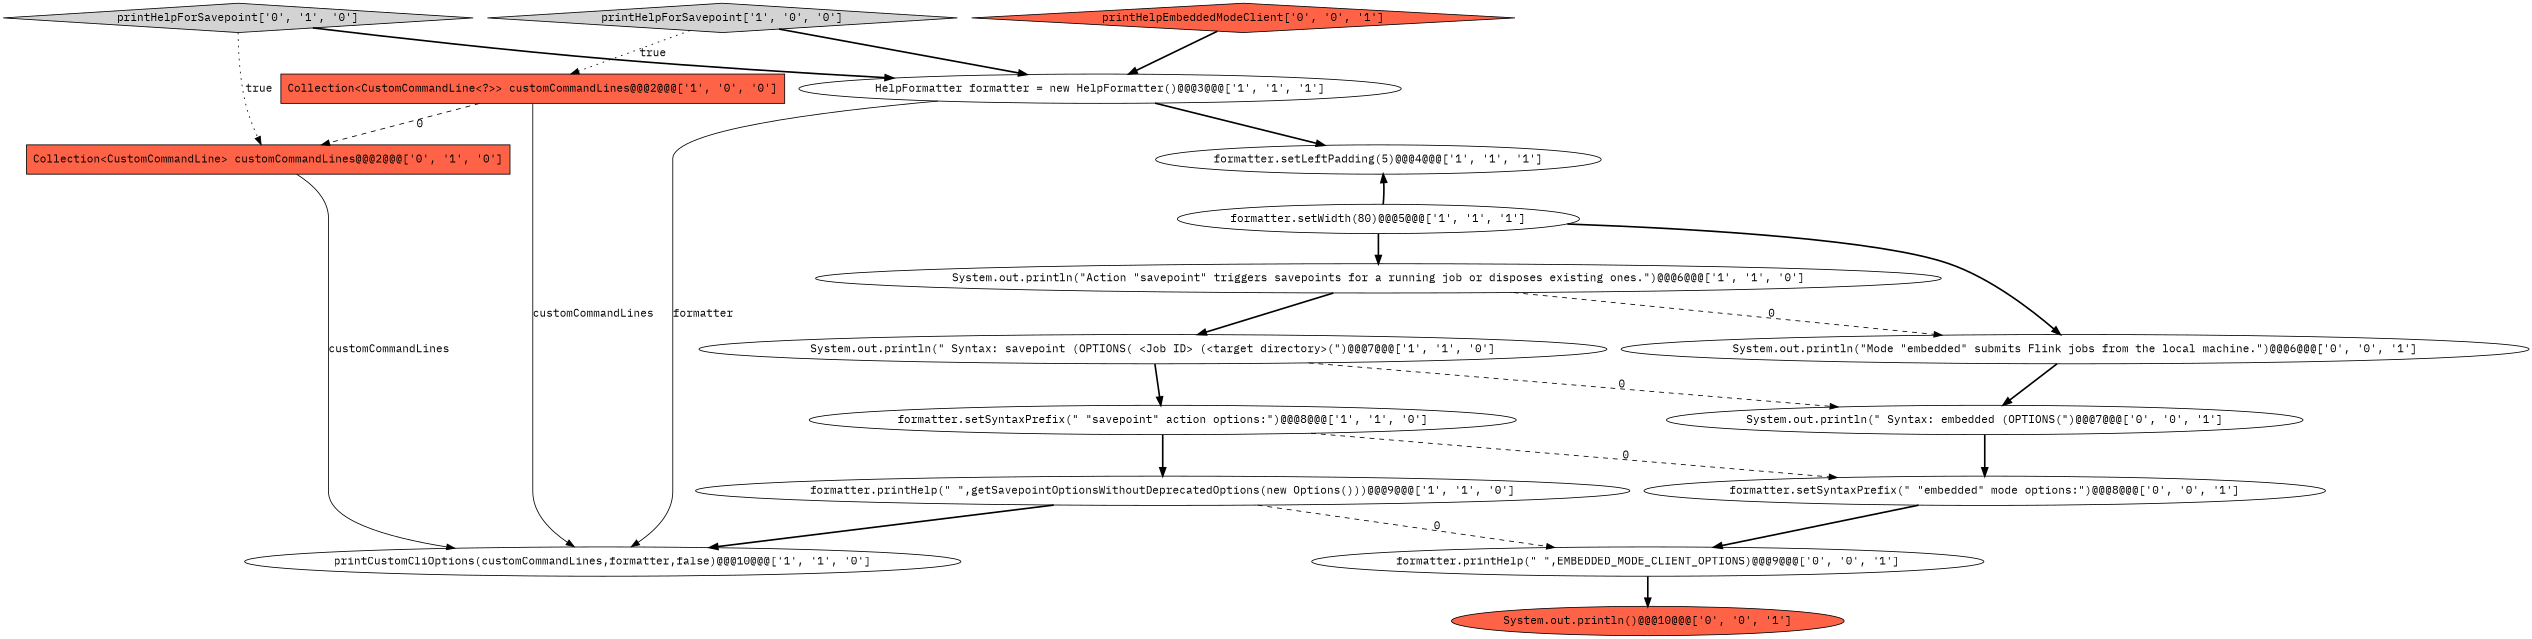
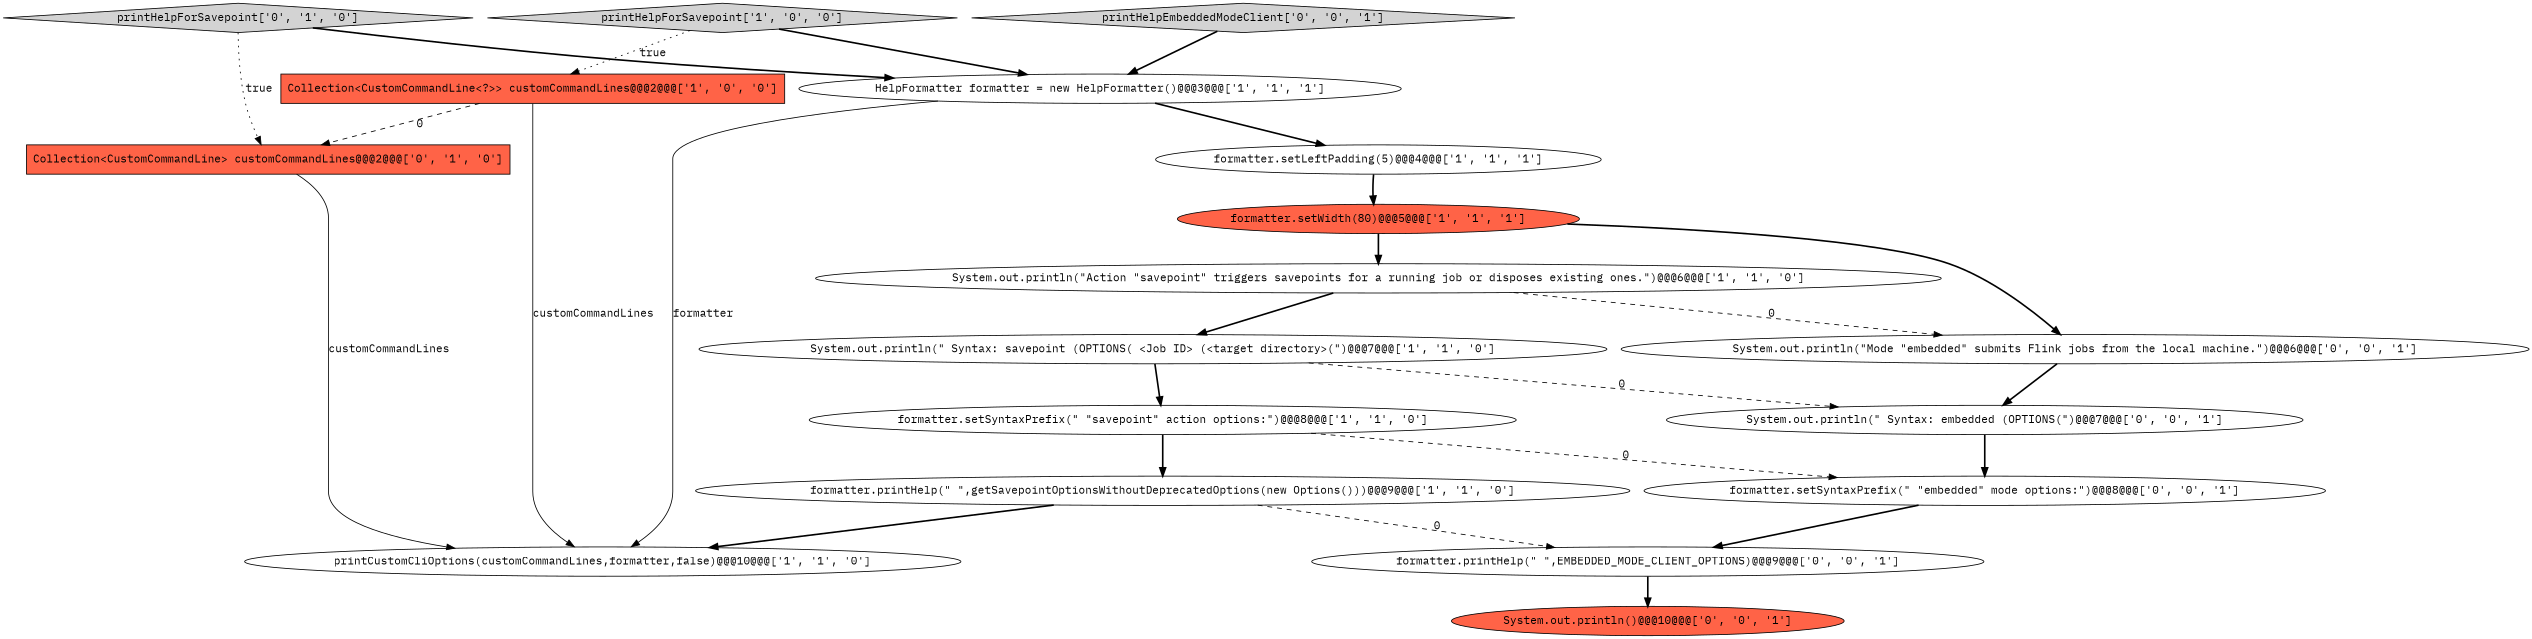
(1243, 18) -> (1243, 18)
(1384, 193) -> (1373, 185)
(1378, 219) -> (1378, 219)
